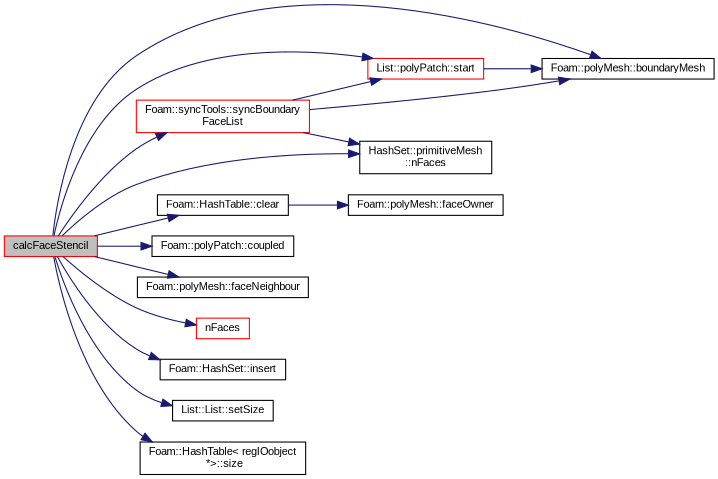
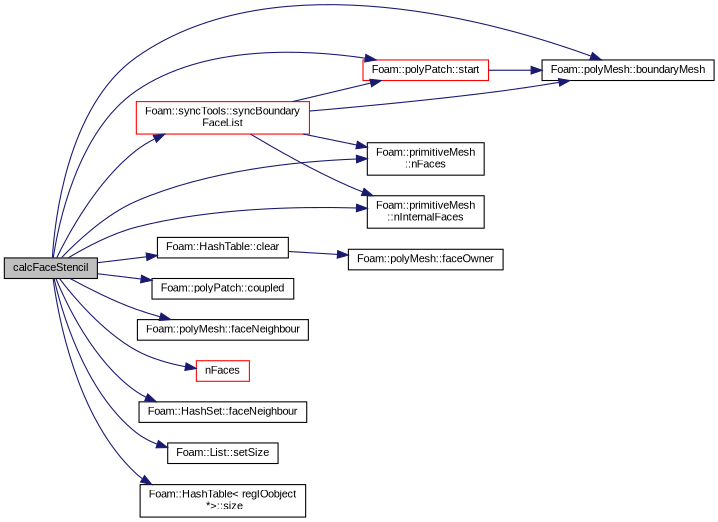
(426, 69) -> (426, 70)
(426, 157) -> (426, 159)
none -> (426, 212)
(51, 246) -> (51, 268)
(223, 370) -> (223, 412)
(223, 411) -> (223, 453)
